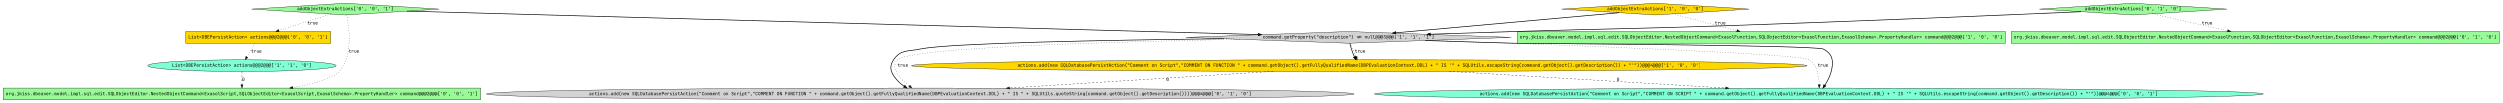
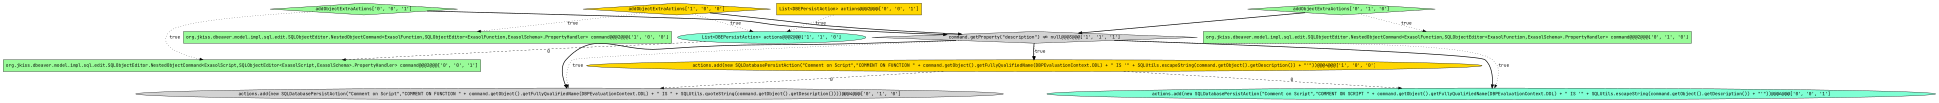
(305, 22) -> none
none -> (721, 22)
